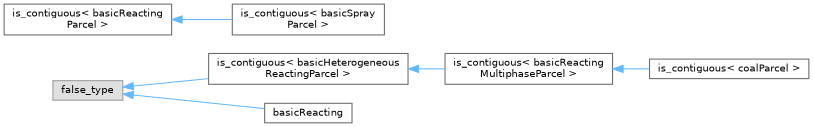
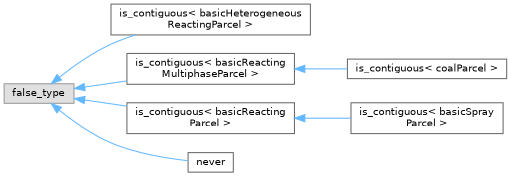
(432, 69) -> (106, 84)
none -> (106, 103)
(308, 113) -> (211, 162)
